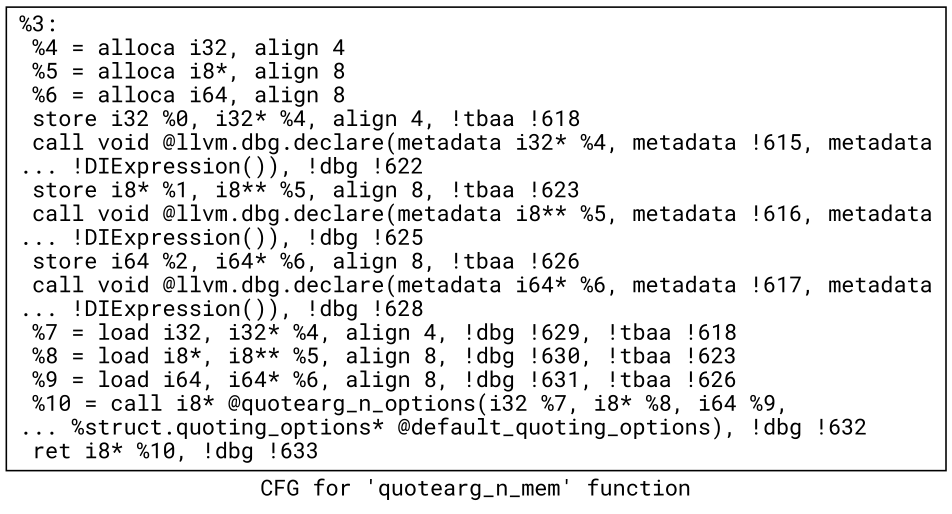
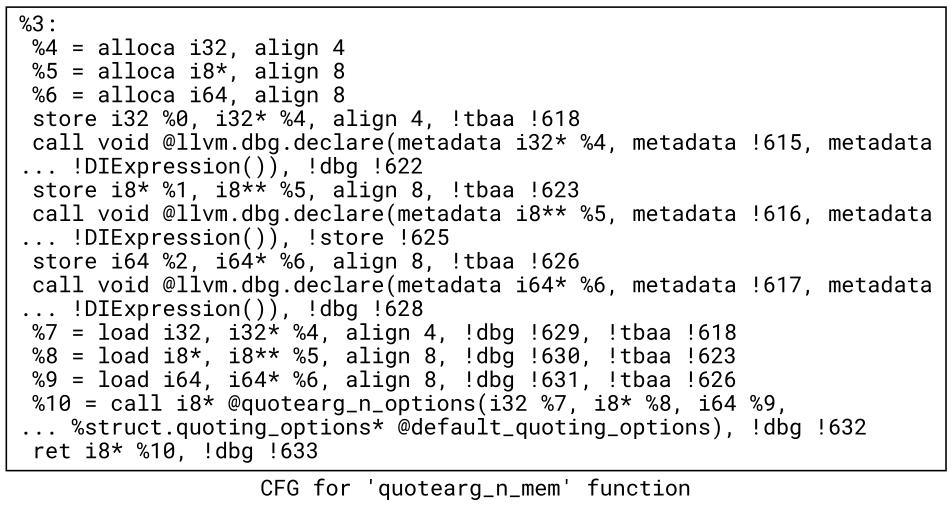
(221, 238) -> (235, 238)
